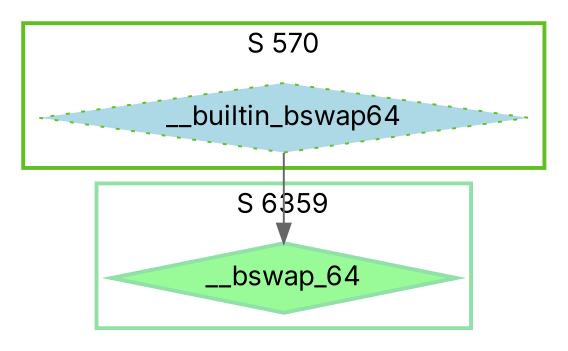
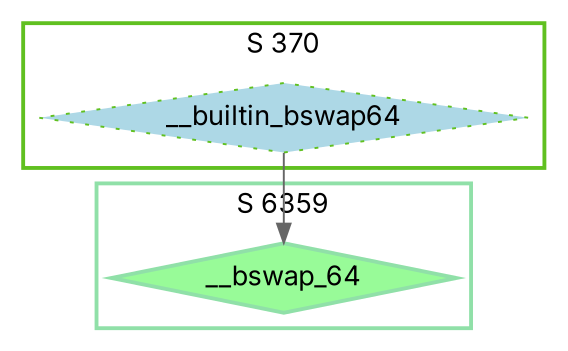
(284, 45) -> (284, 45)
